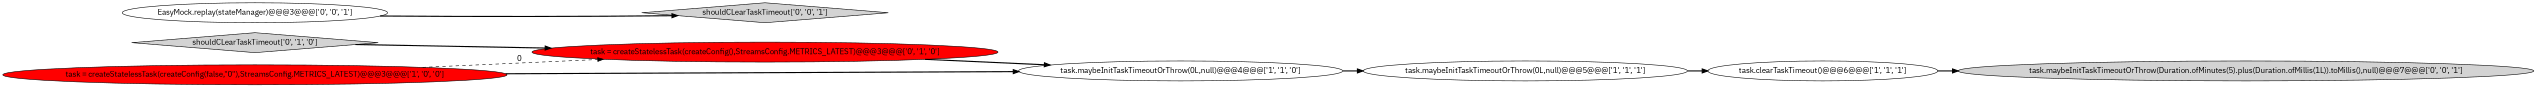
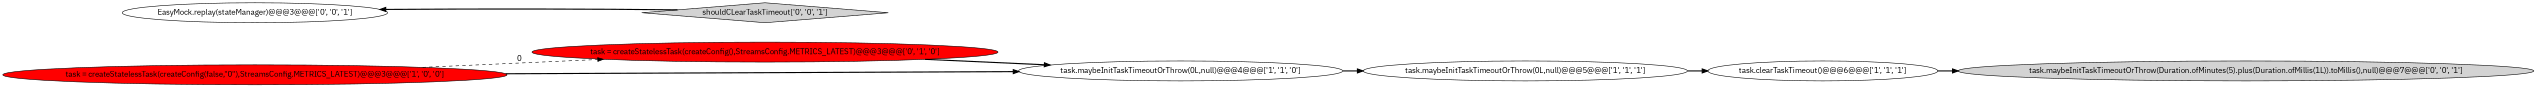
(526, 16) -> (532, 9)
(255, 43) -> none
